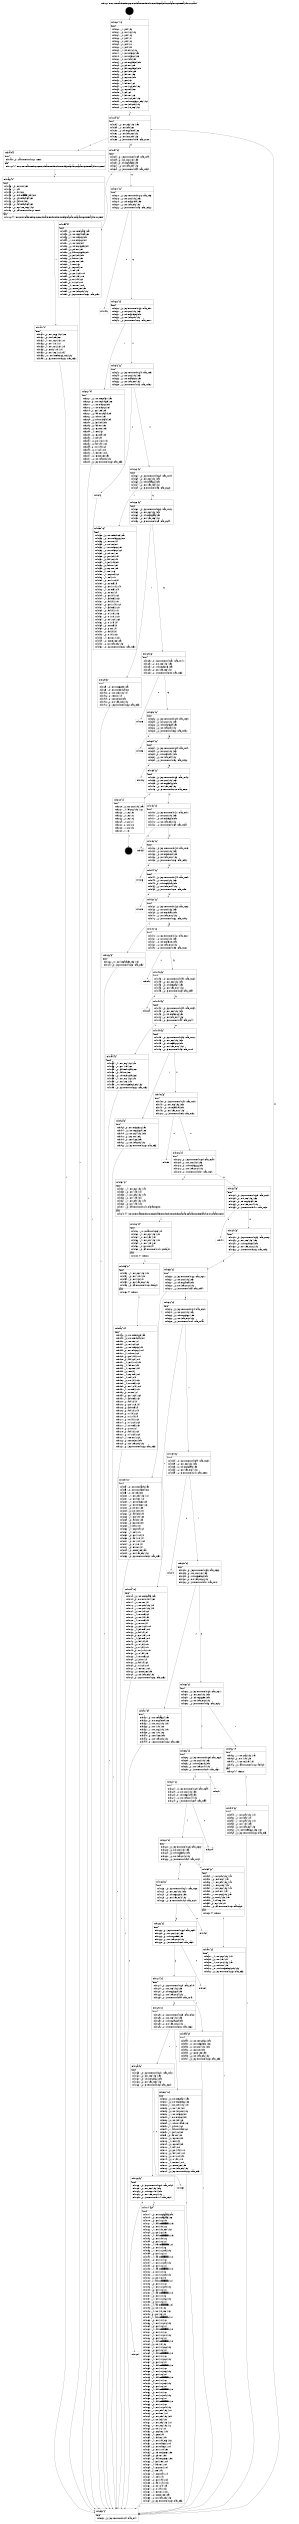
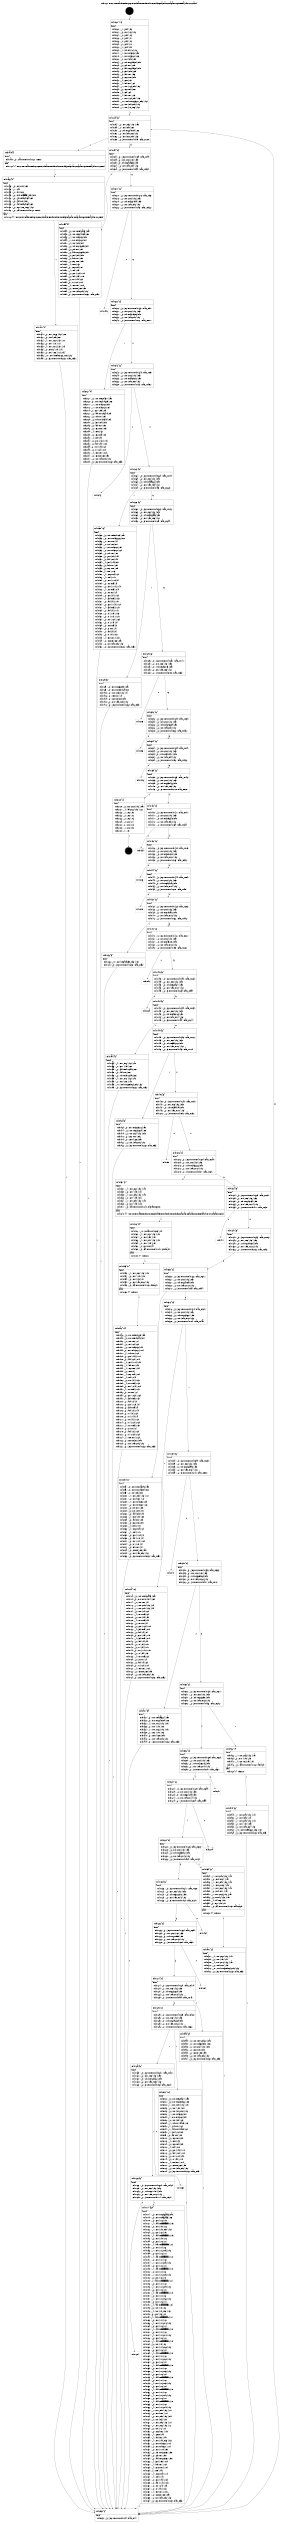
(92, 1504) -> (96, 1580)
